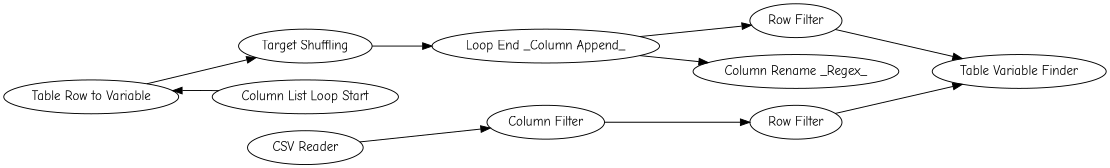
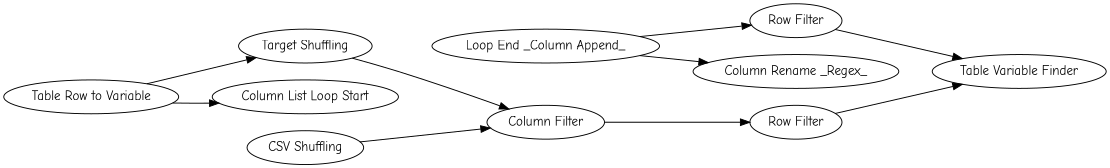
(397, 46) -> (427, 81)
(201, 91) -> (191, 103)
(305, 148) -> (305, 148)
